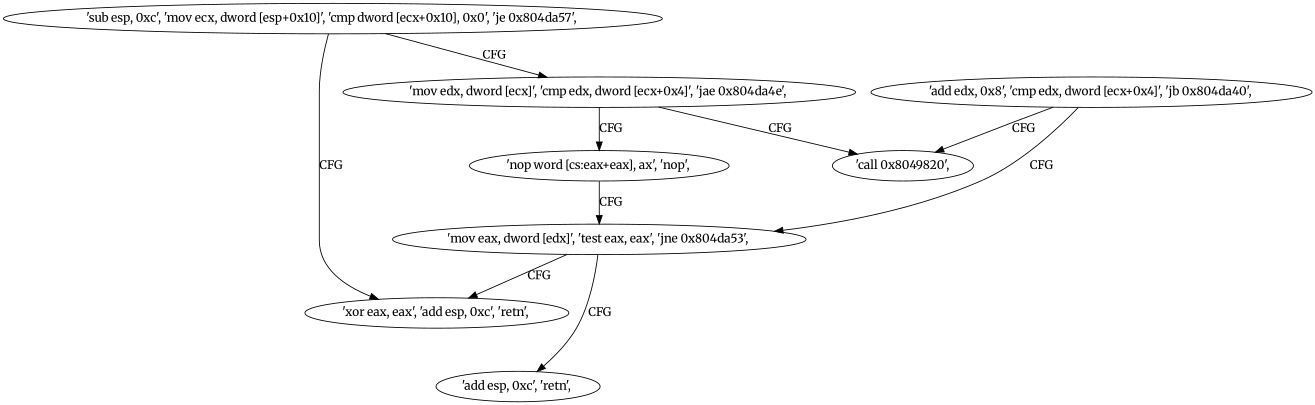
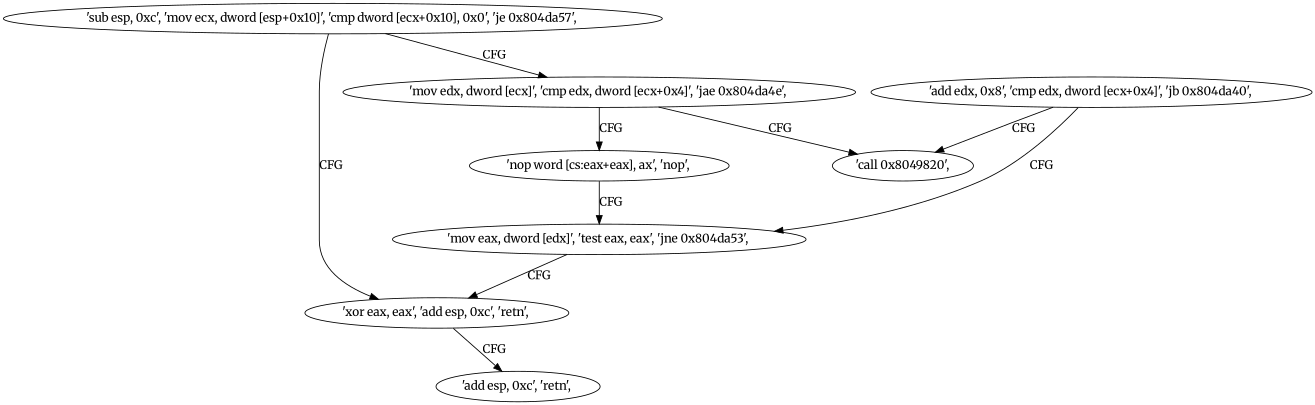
(582, 316) -> (474, 347)
